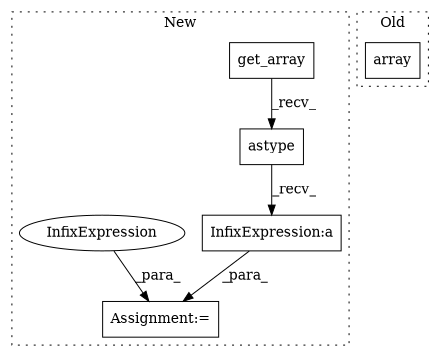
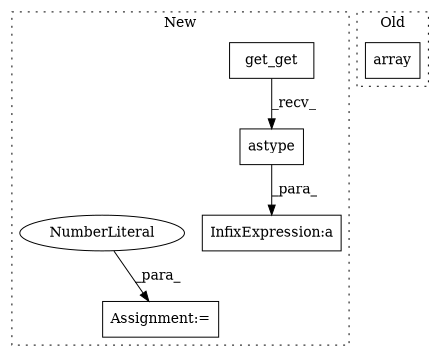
(272, 60) -> (272, 60)
(295, 190) -> (295, 190)
(102, 233) -> (102, 233)
(220, 273) -> none
